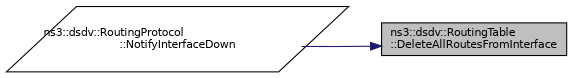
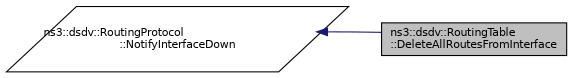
(336, 47) -> (355, 32)
